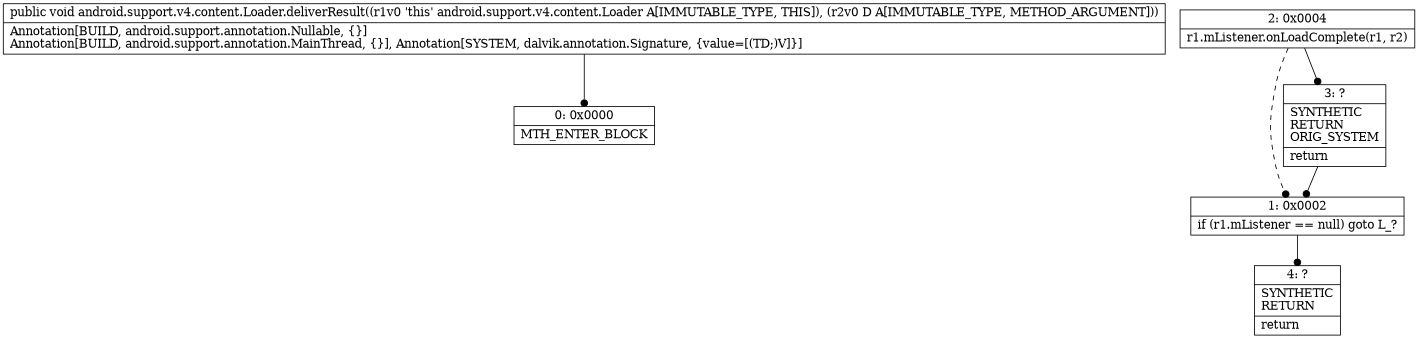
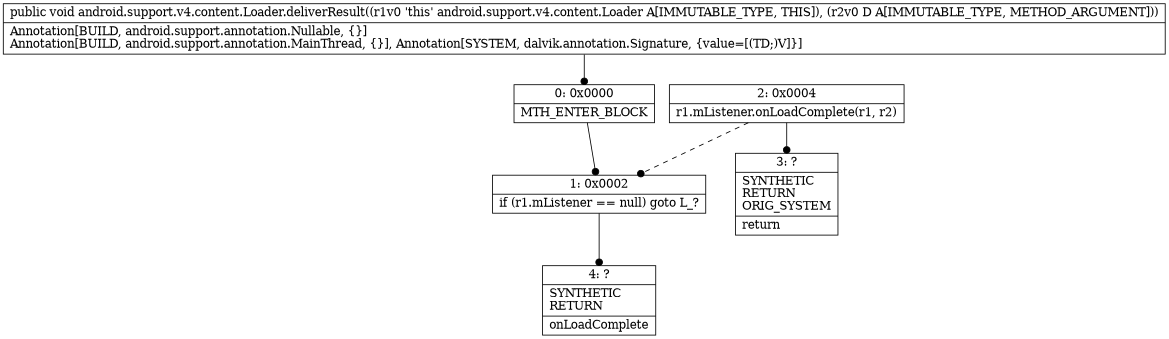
(1313, 179) -> (591, 145)
(1280, 325) -> (599, 325)
